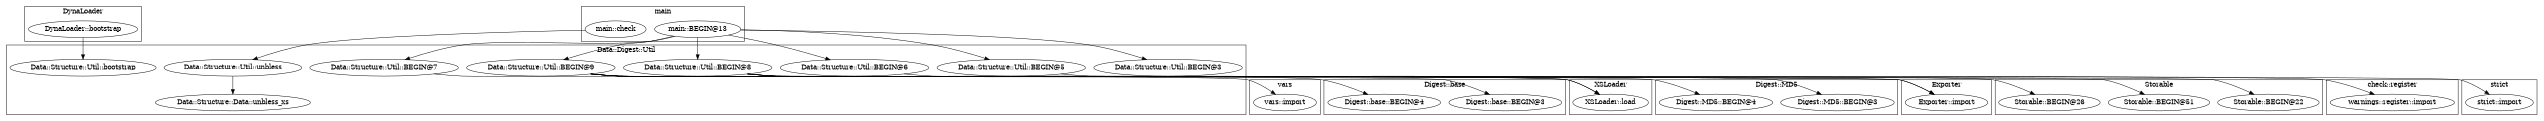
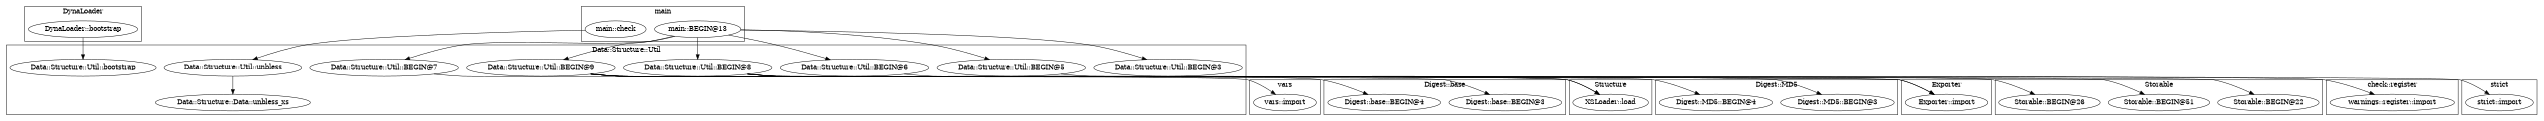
(626, 50) -> (626, 50)
(1611, 85) -> (1611, 85)
